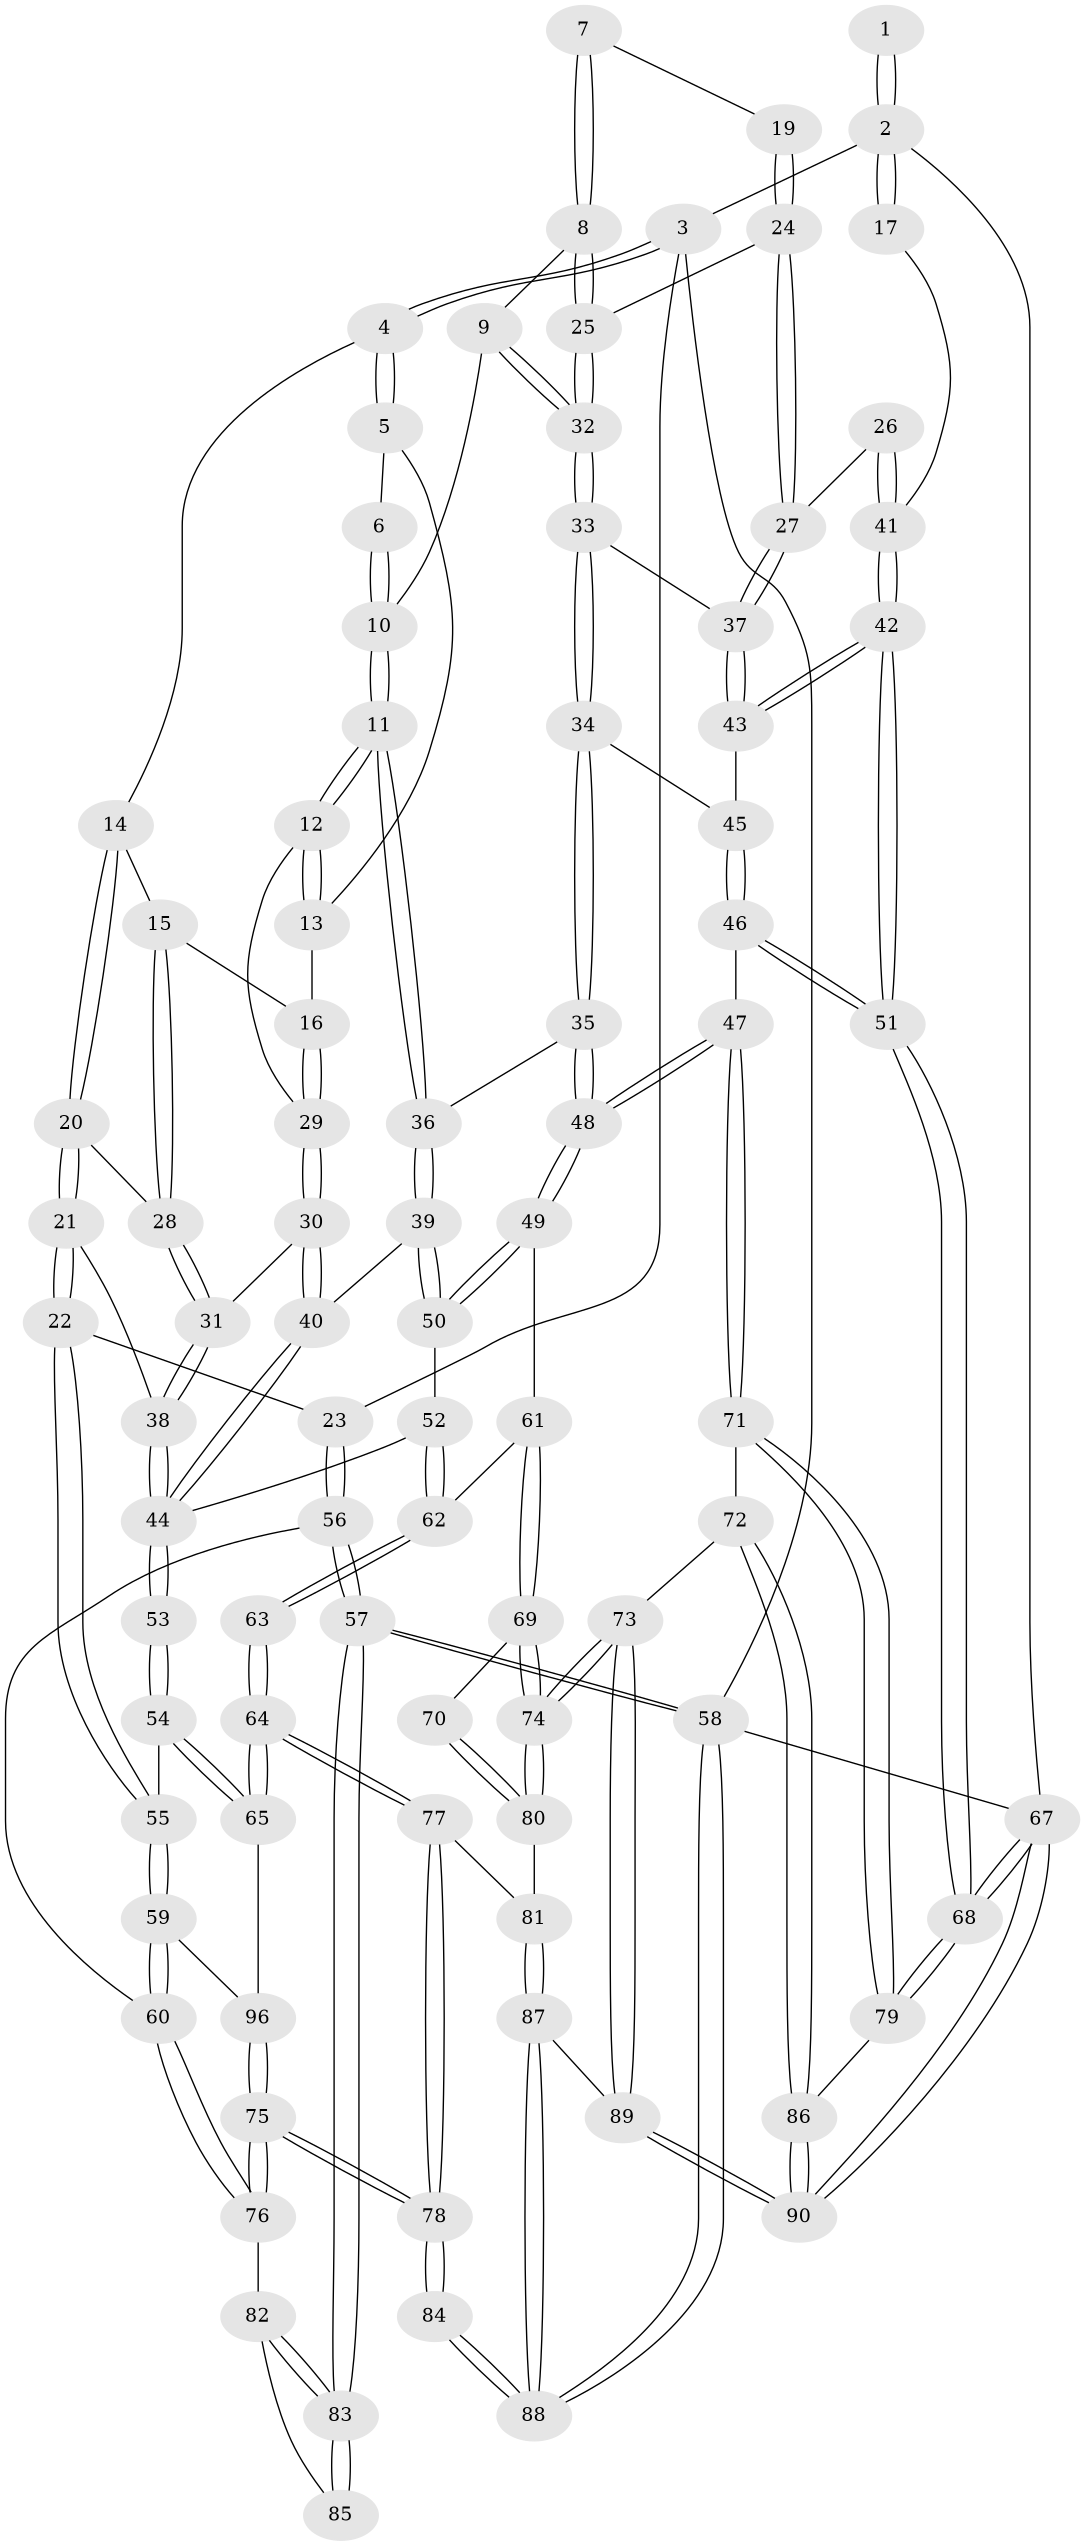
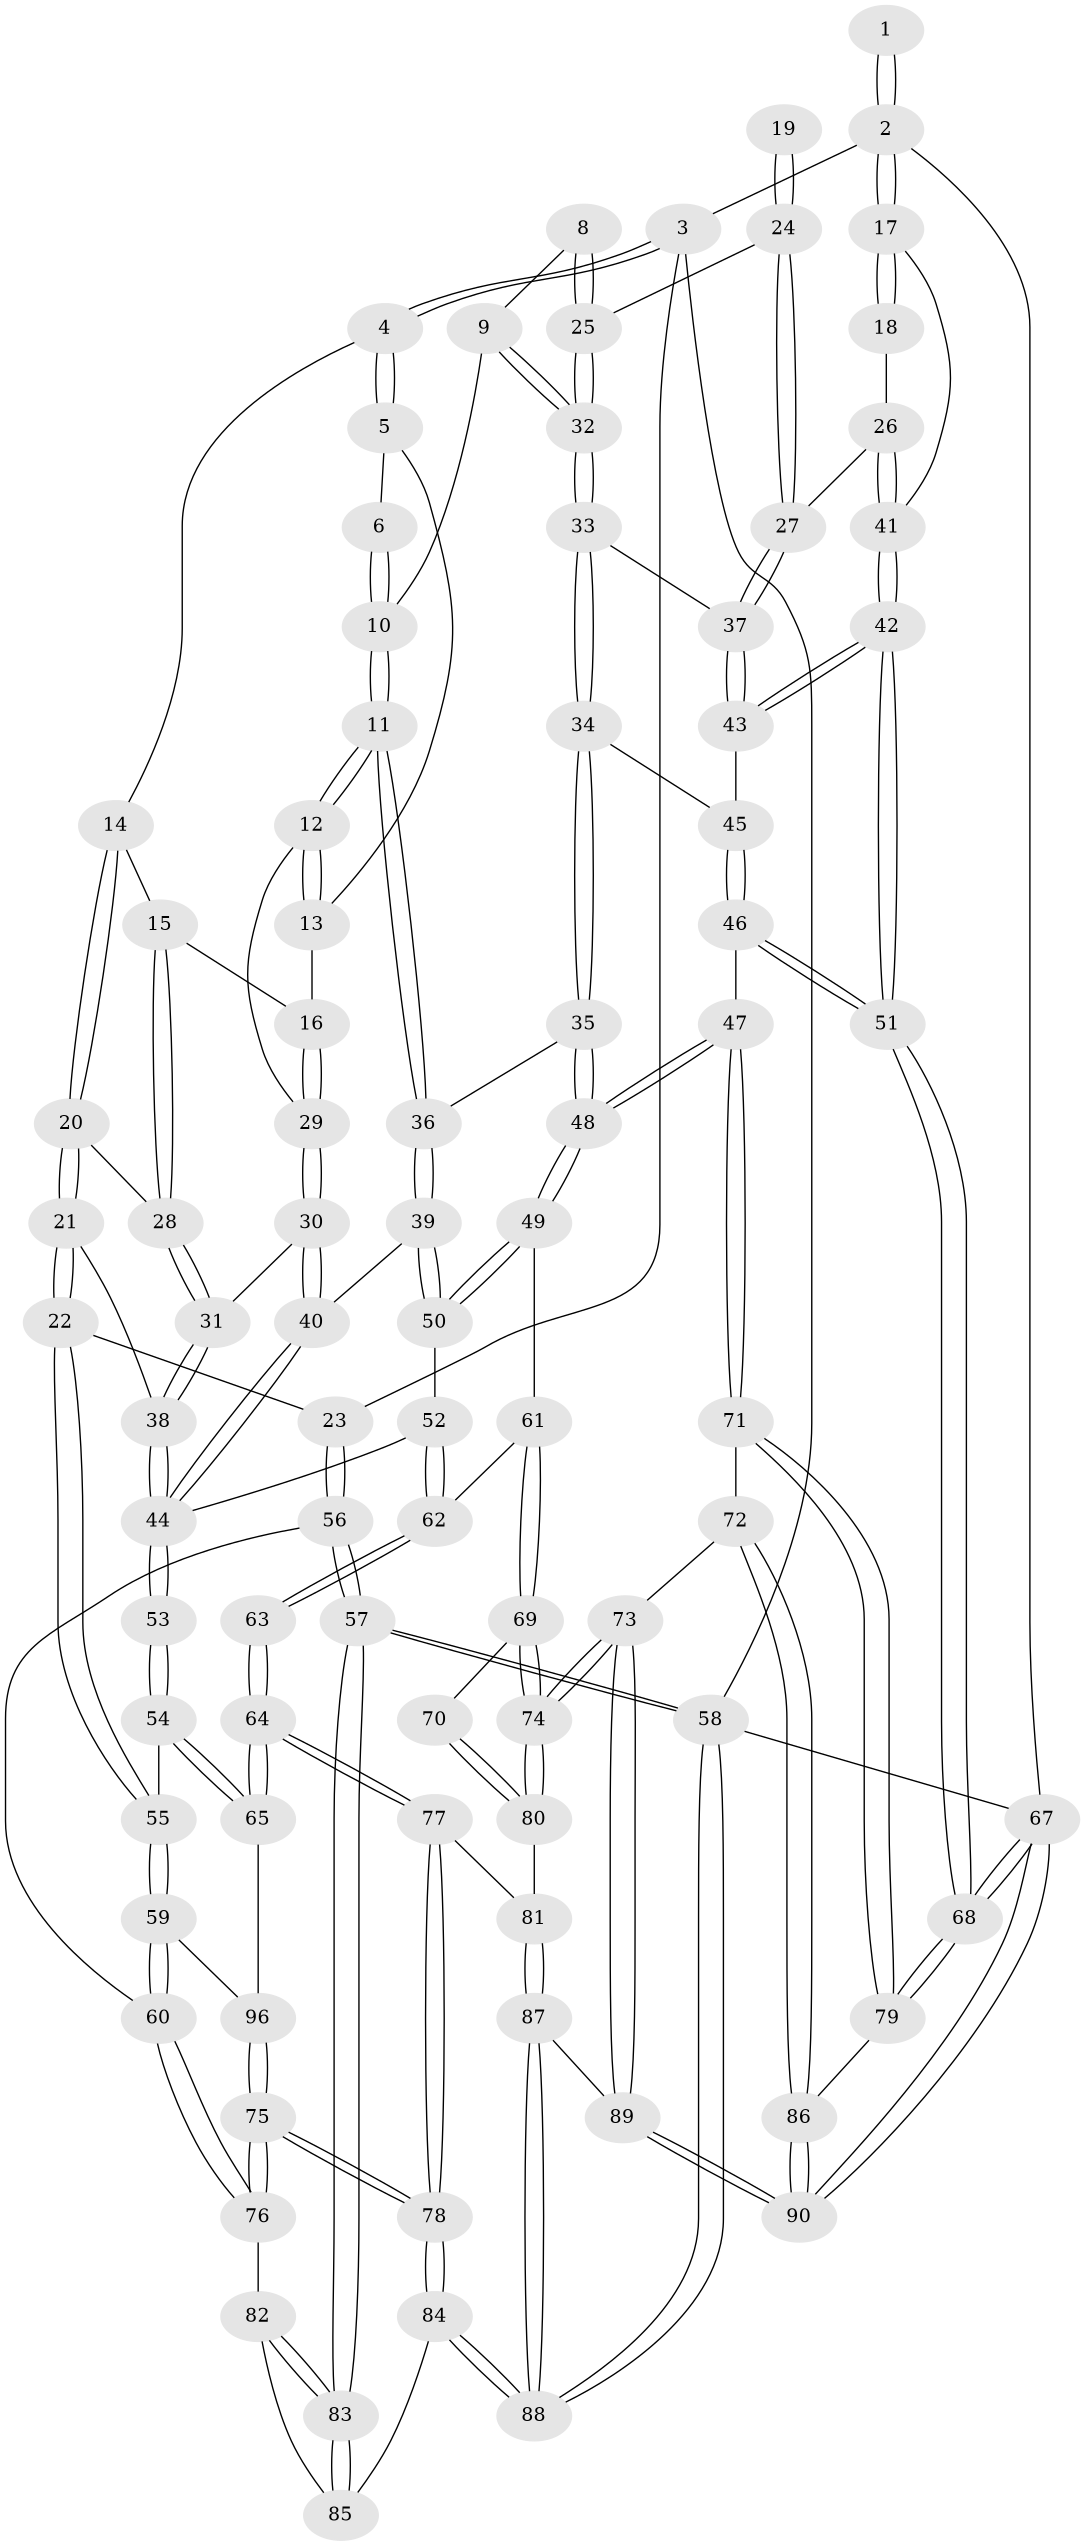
(584, 30) -> none
none -> (886, 329)
none -> (400, 2420)
